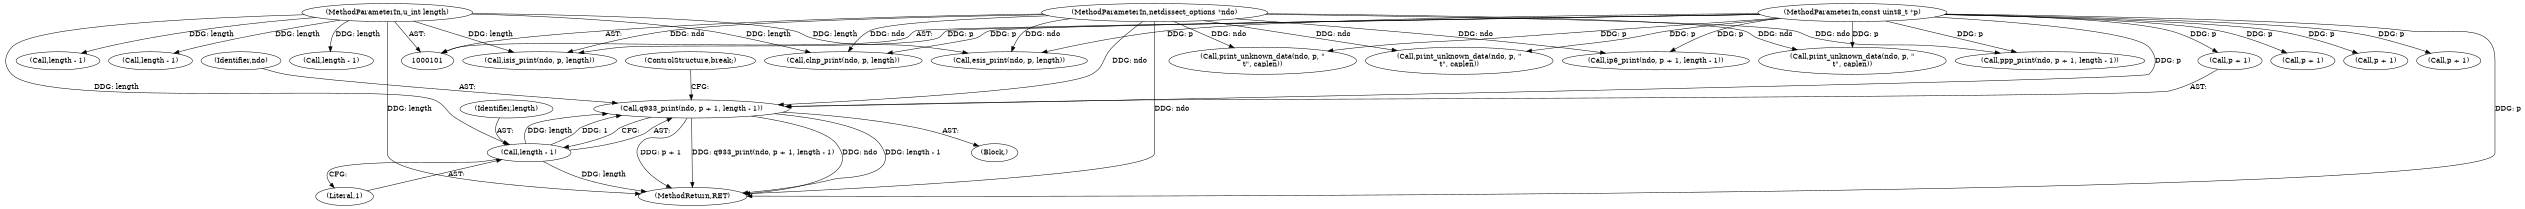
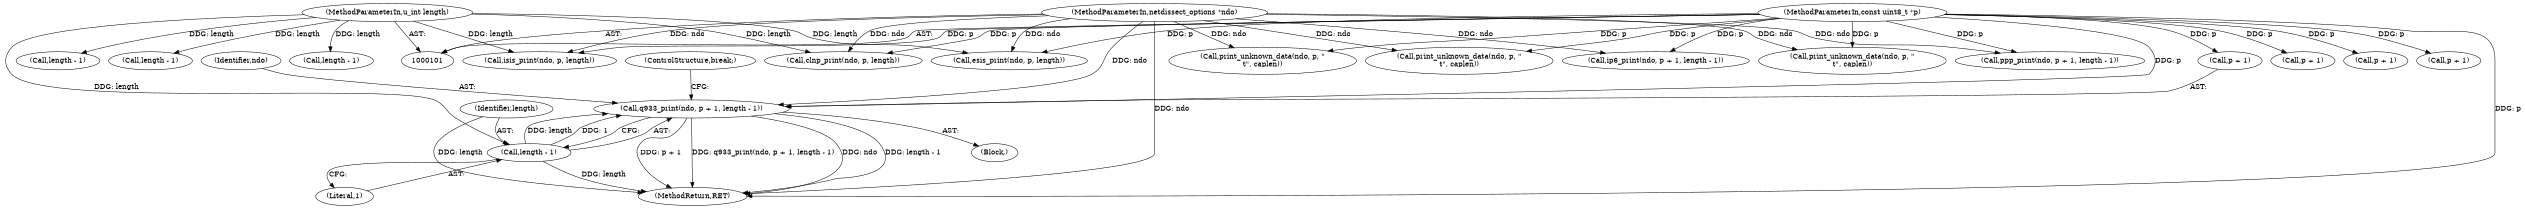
(453, 177) -> (500, 178)
